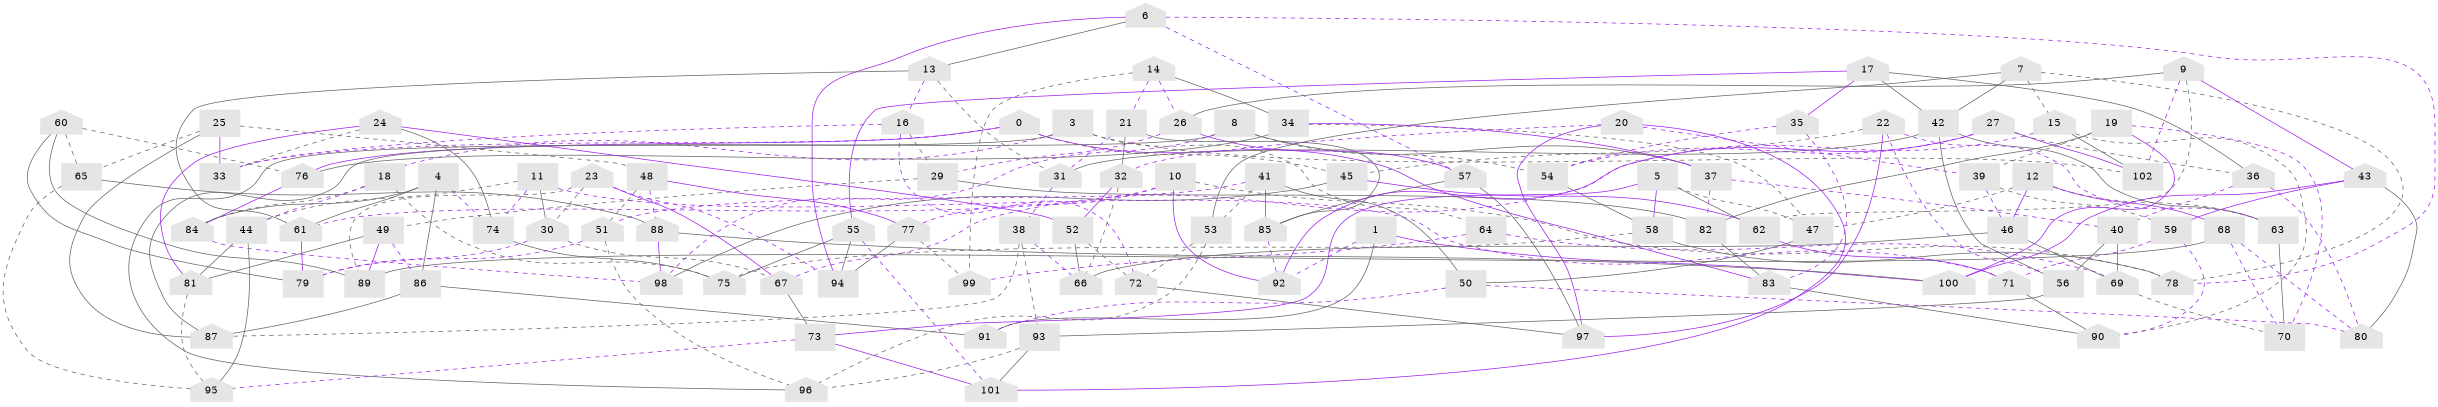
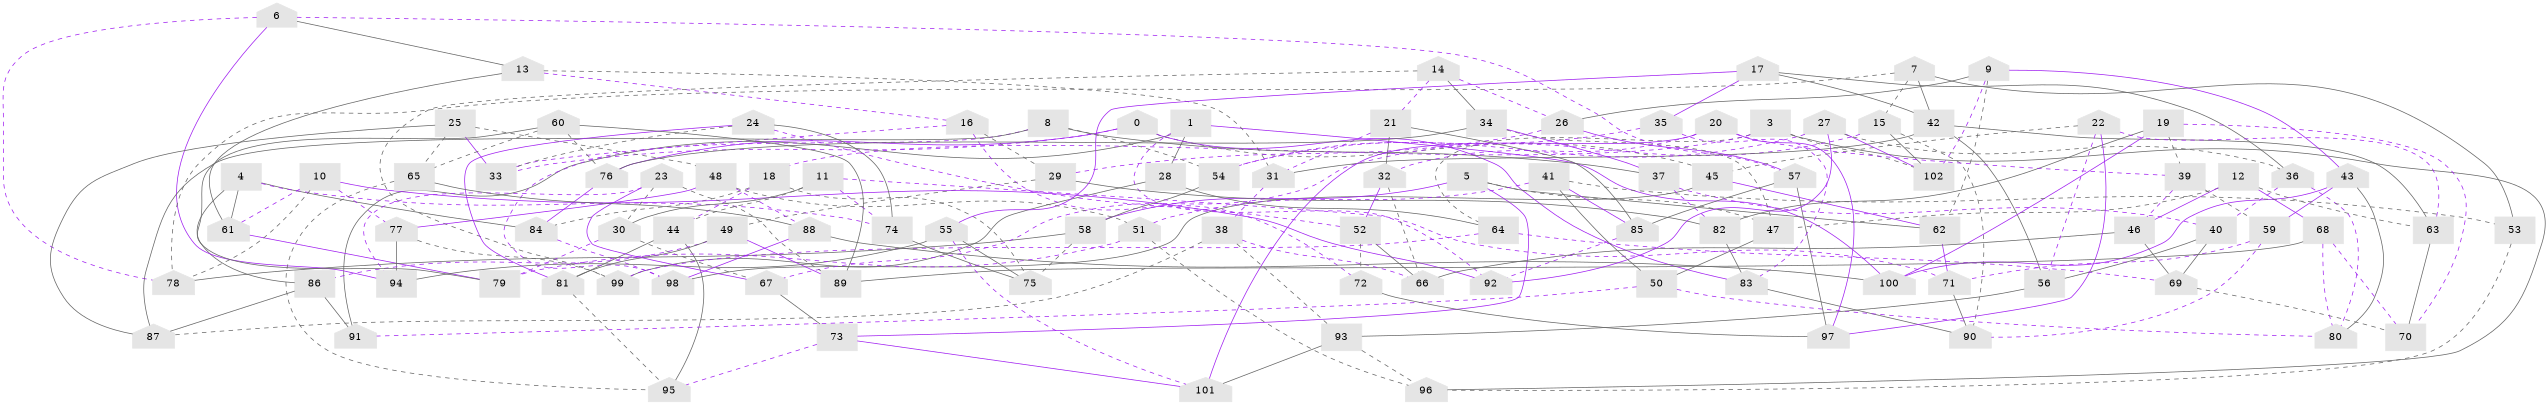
(728, 170) -> (984, 182)
none -> (1166, 177)
(1160, 267) -> none
